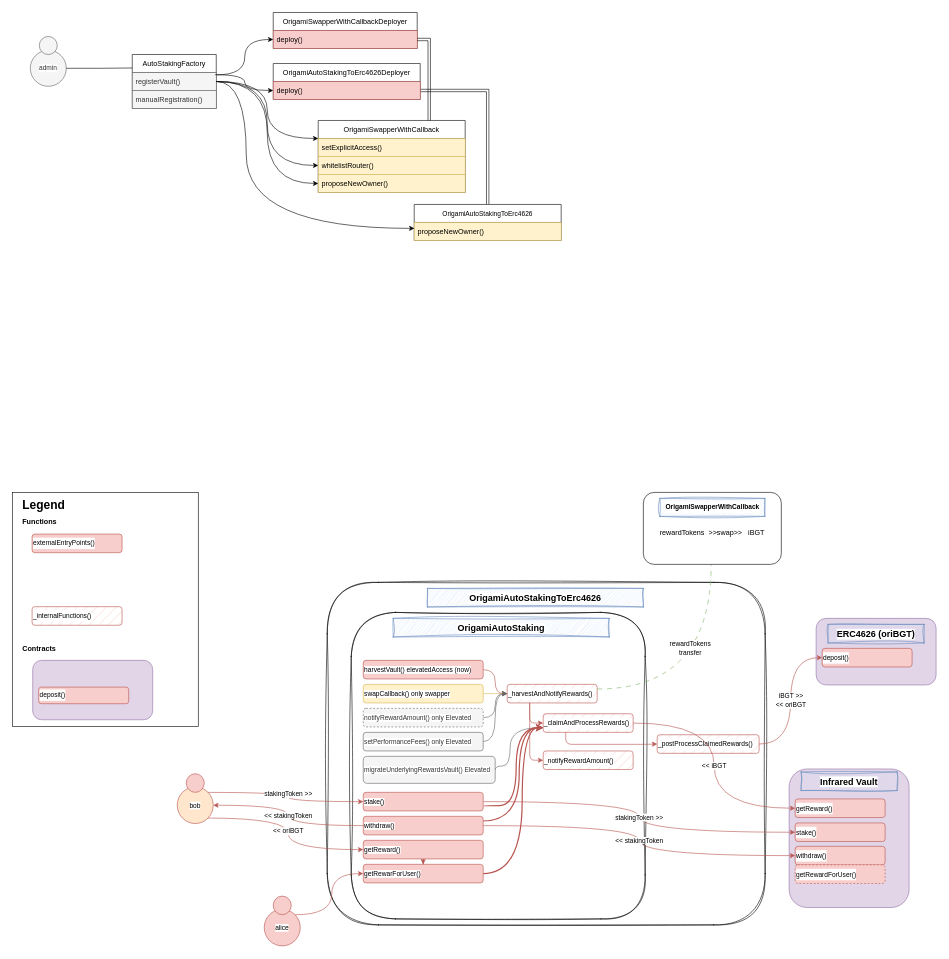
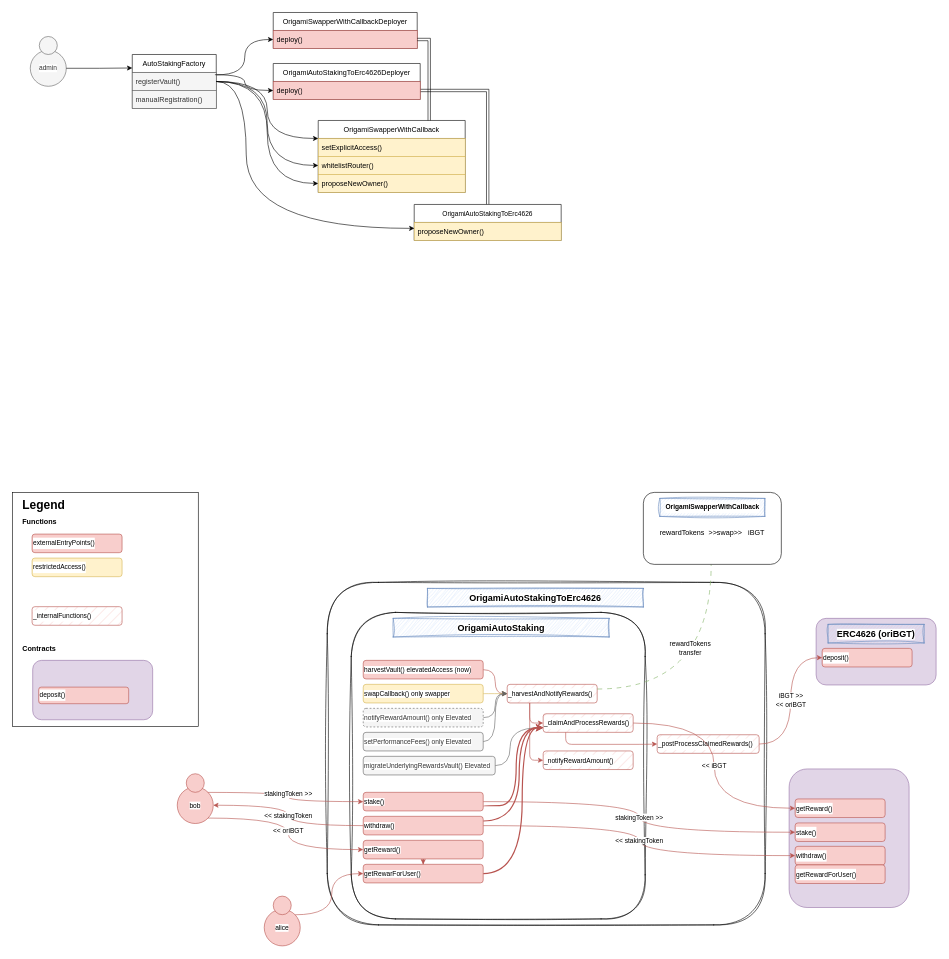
(128, 68) -> (126, 68)
none -> (77, 567)
(429, 770) -> (429, 766)
(849, 781) -> none
(195, 805) -> (195, 805)
(840, 874) -> (840, 874)
